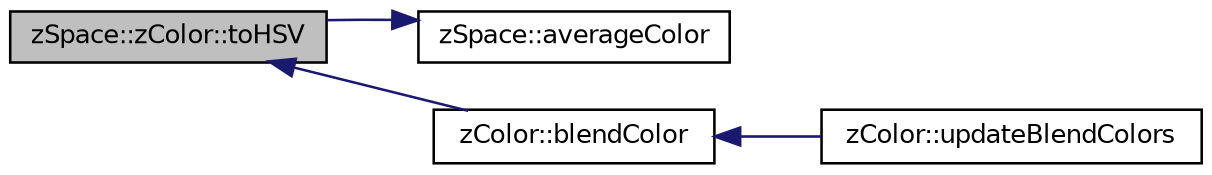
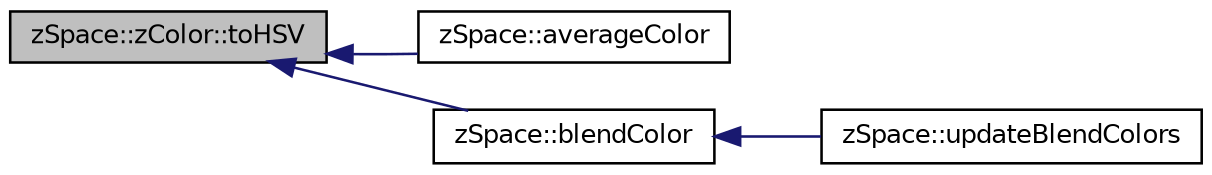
(359, 20) -> (386, 54)
(574, 136) -> (574, 136)
(1012, 136) -> (1012, 136)
